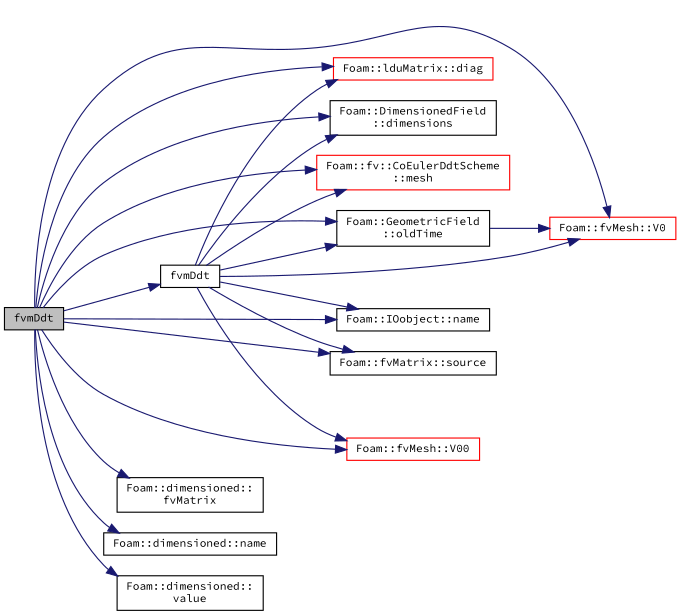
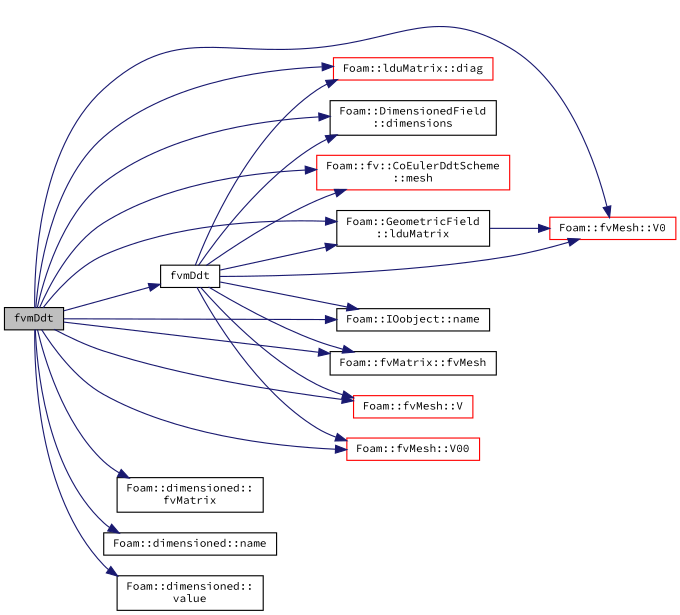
(413, 228) -> (413, 228)
(413, 363) -> (413, 363)
none -> (413, 407)
